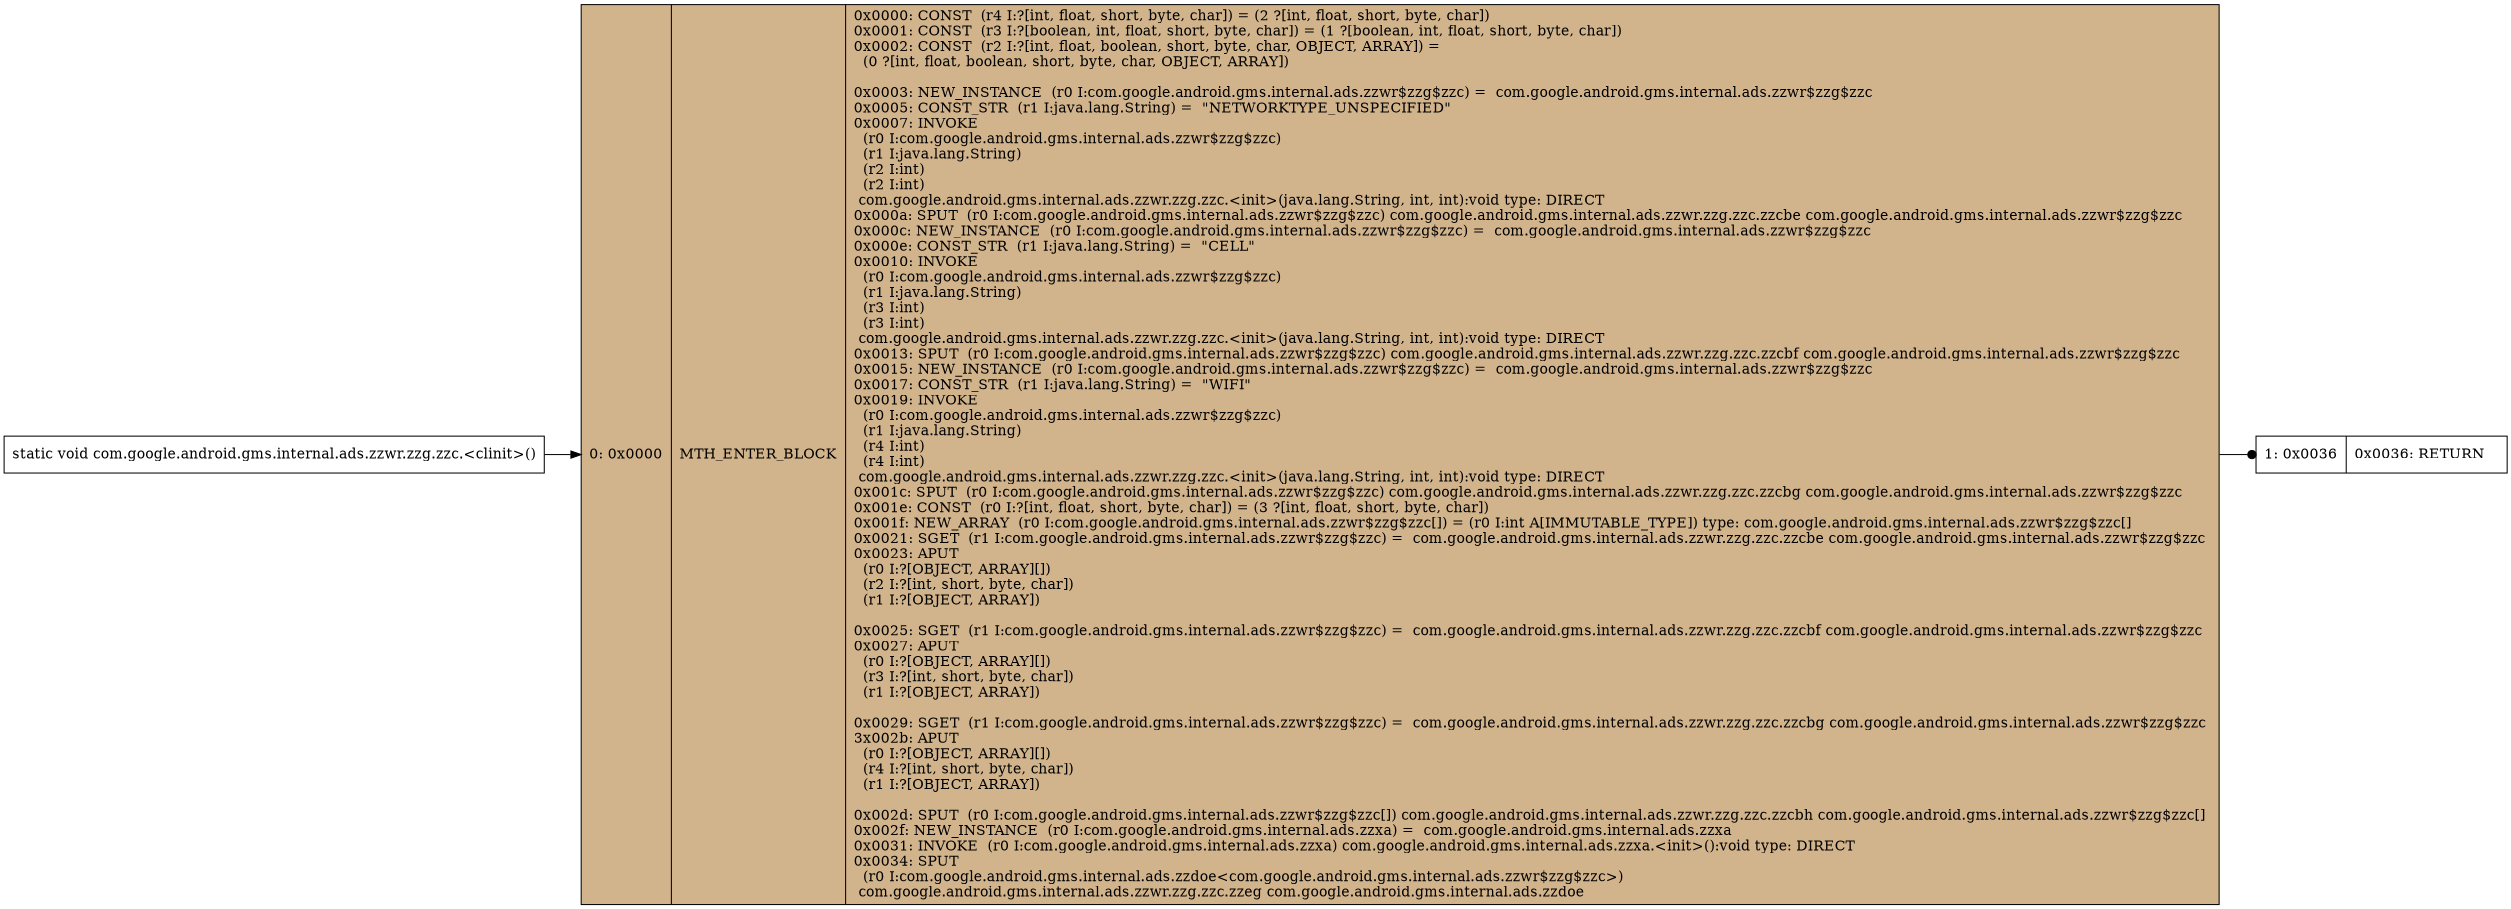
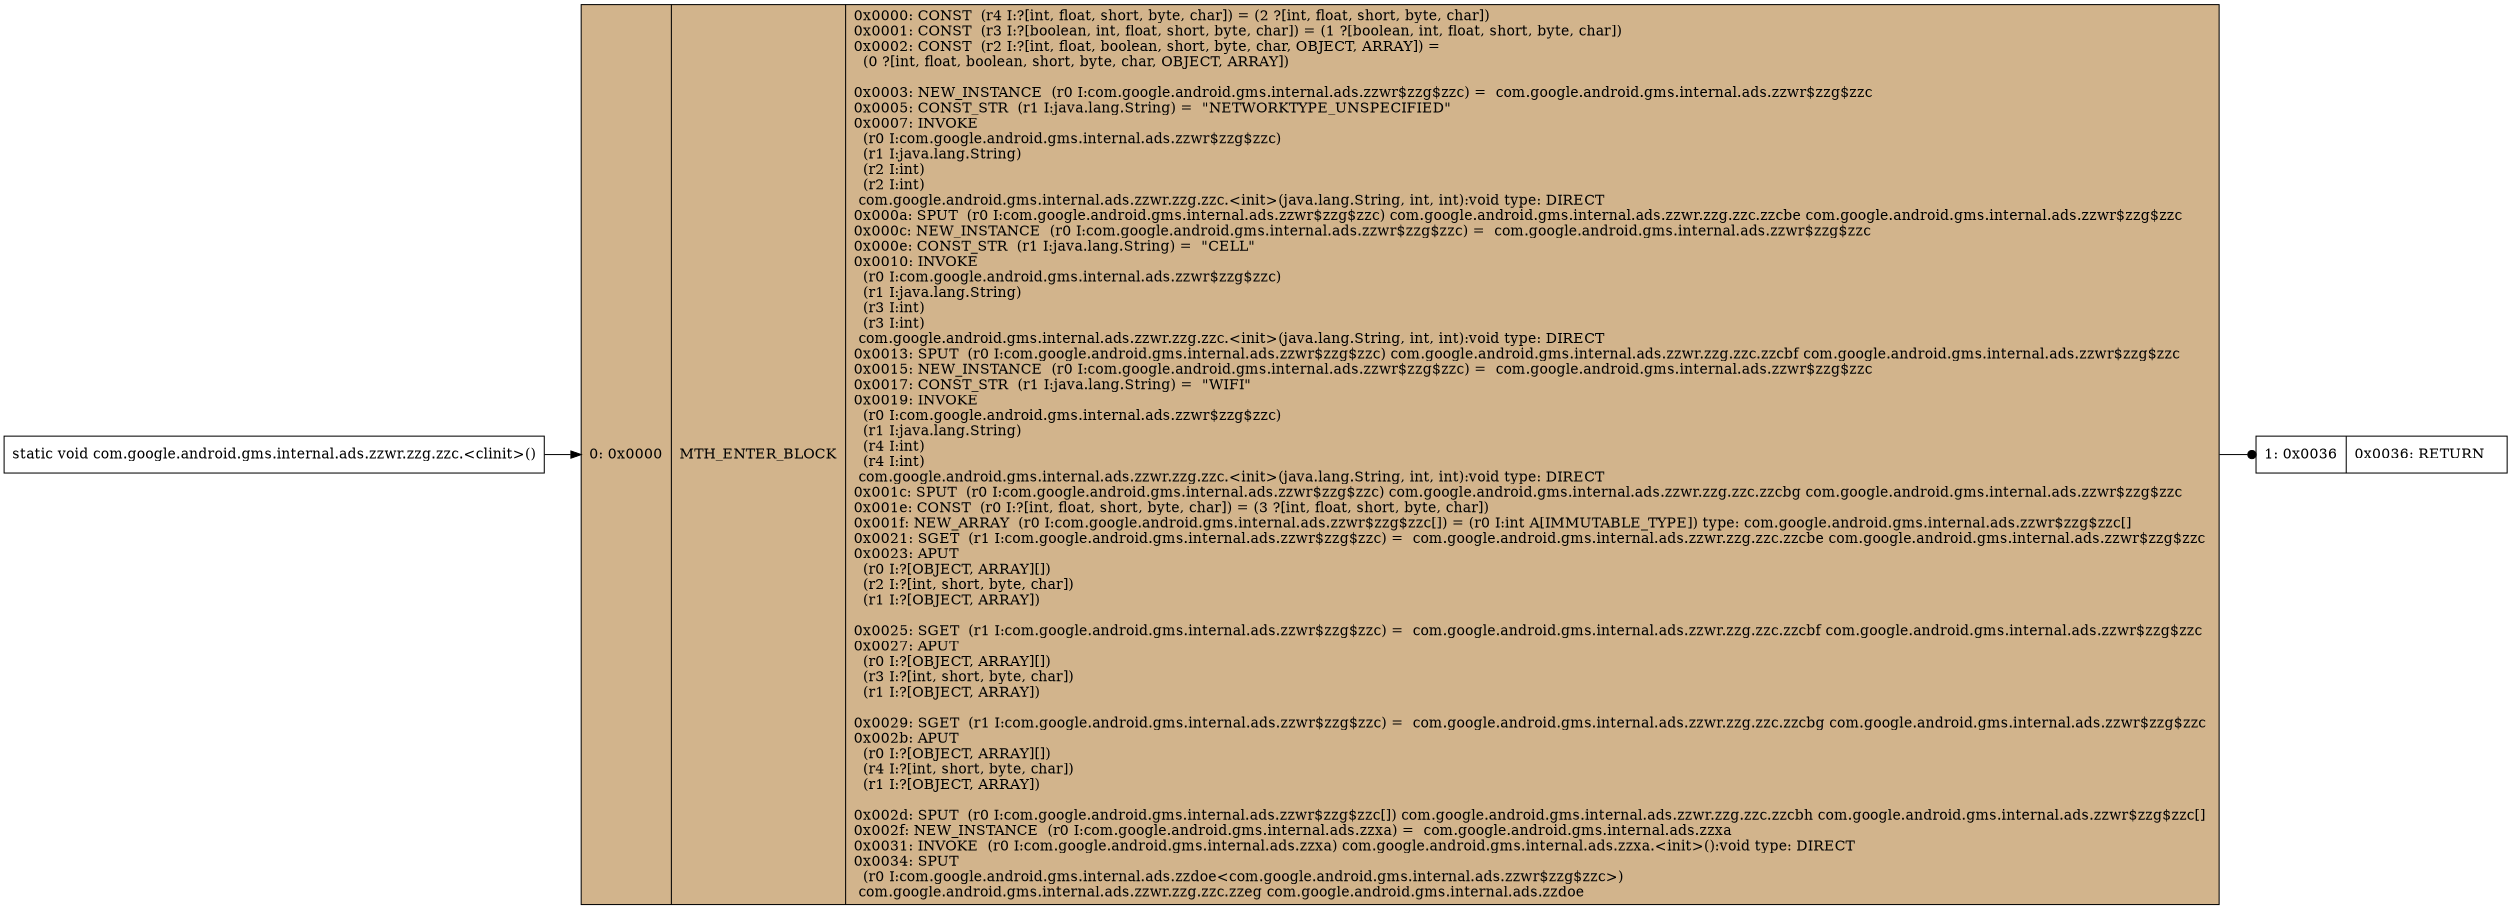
(911, 739) -> (911, 739)
